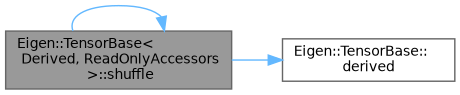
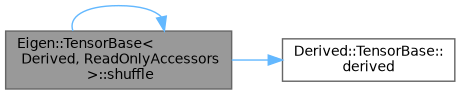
(369, 60) -> (369, 60)
